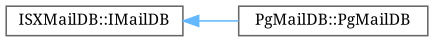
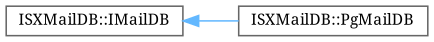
(333, 21) -> (333, 21)
